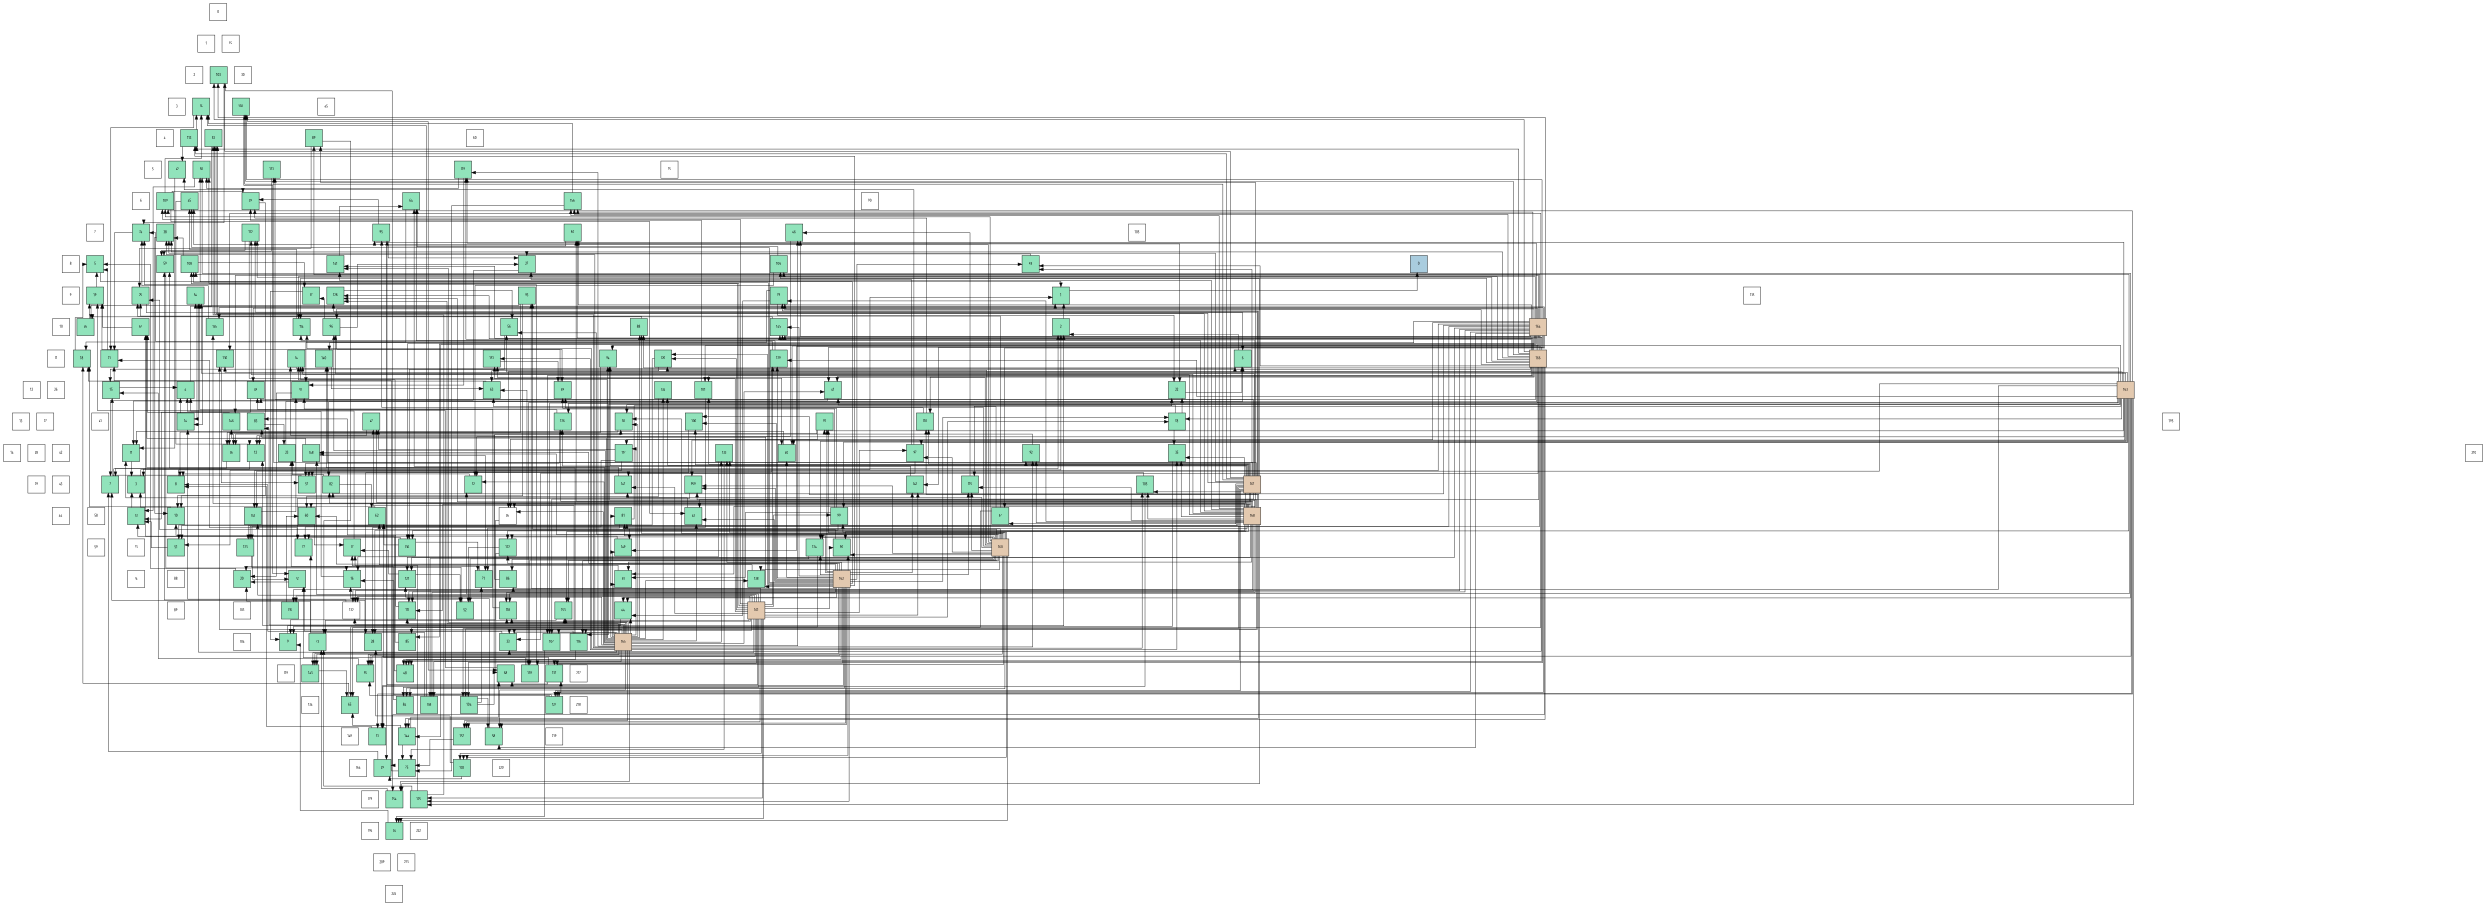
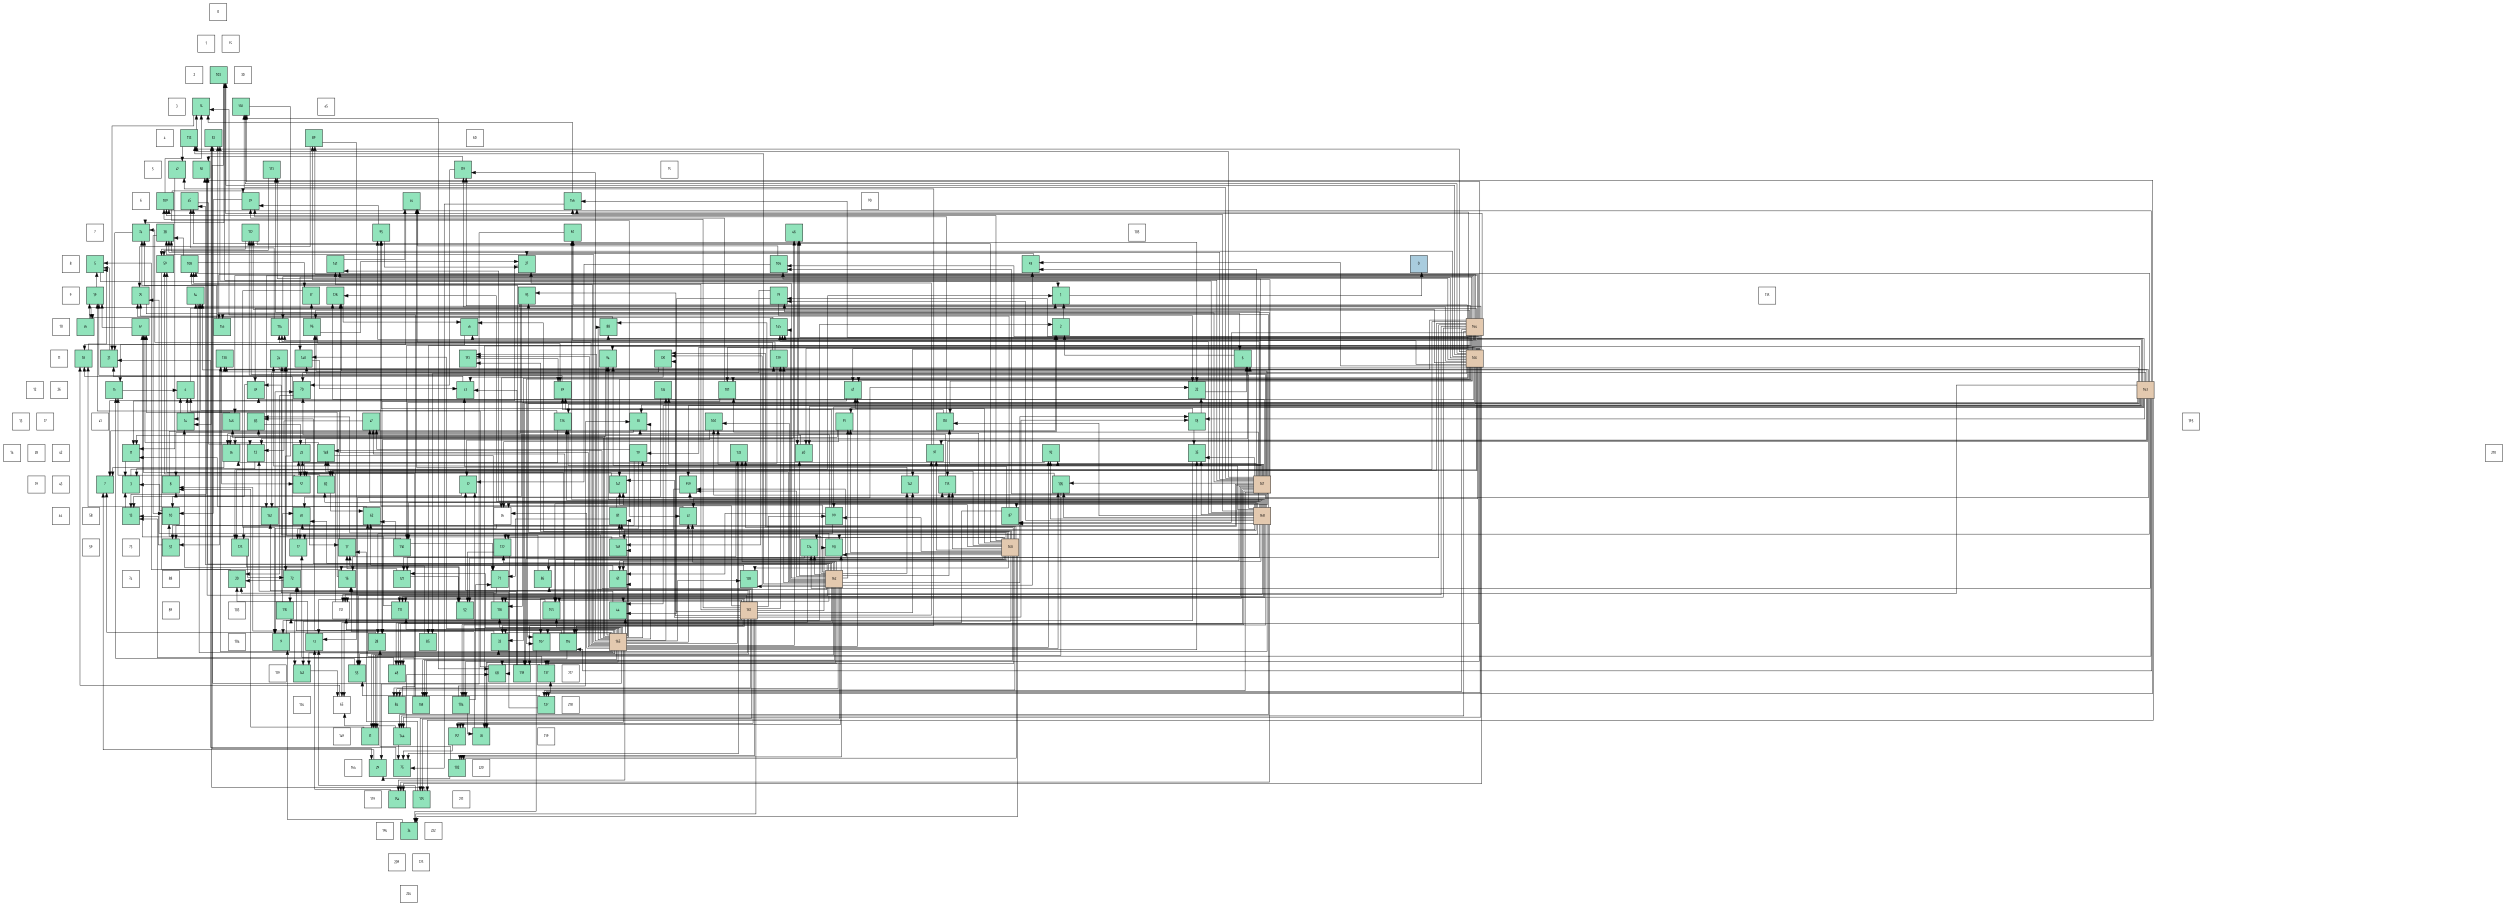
none -> (1012, 478)
none -> (752, 505)
none -> (1138, 524)
(350, 705) -> (342, 705)
none -> (461, 799)
